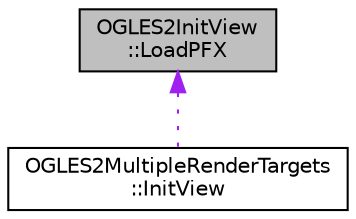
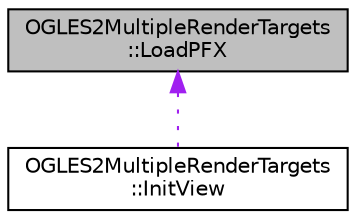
(178, 40) -> (178, 40)
